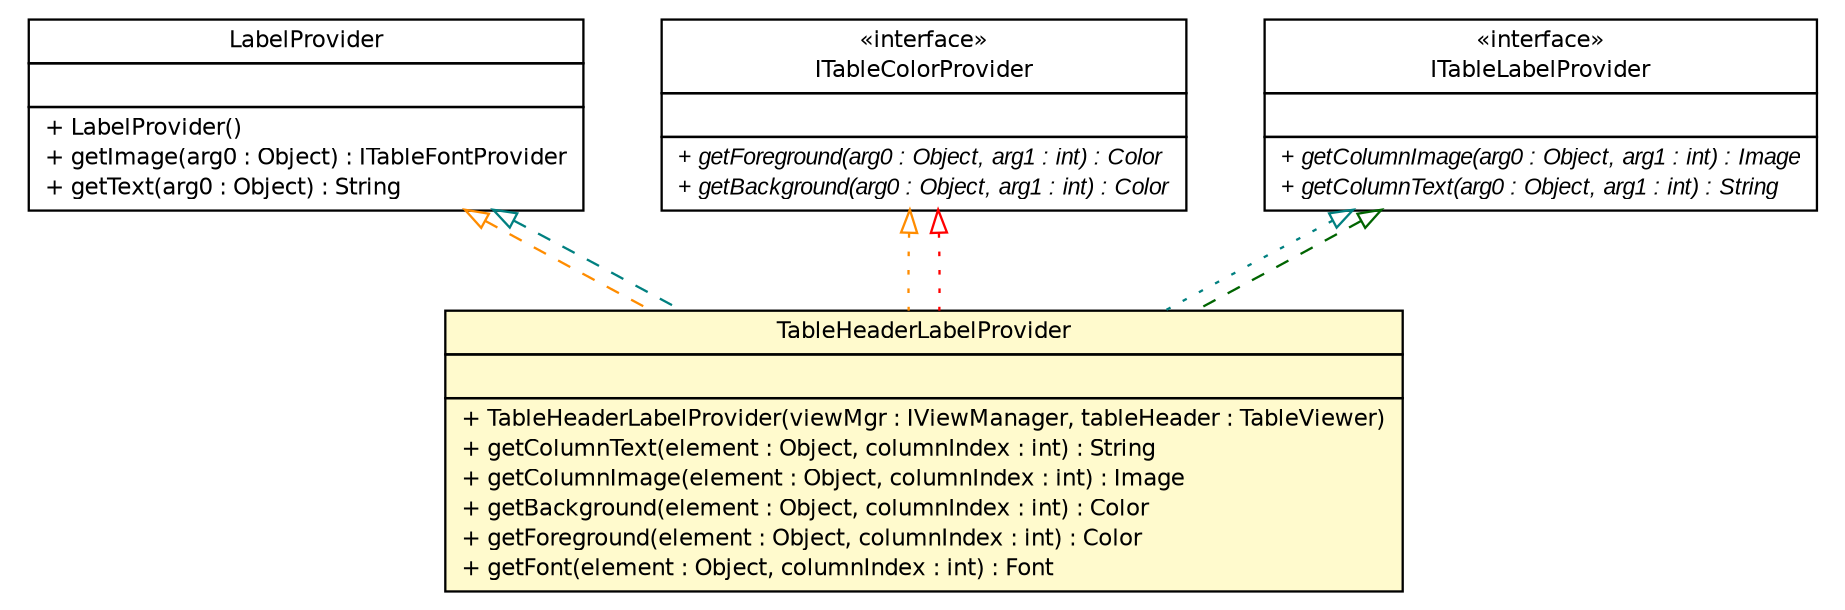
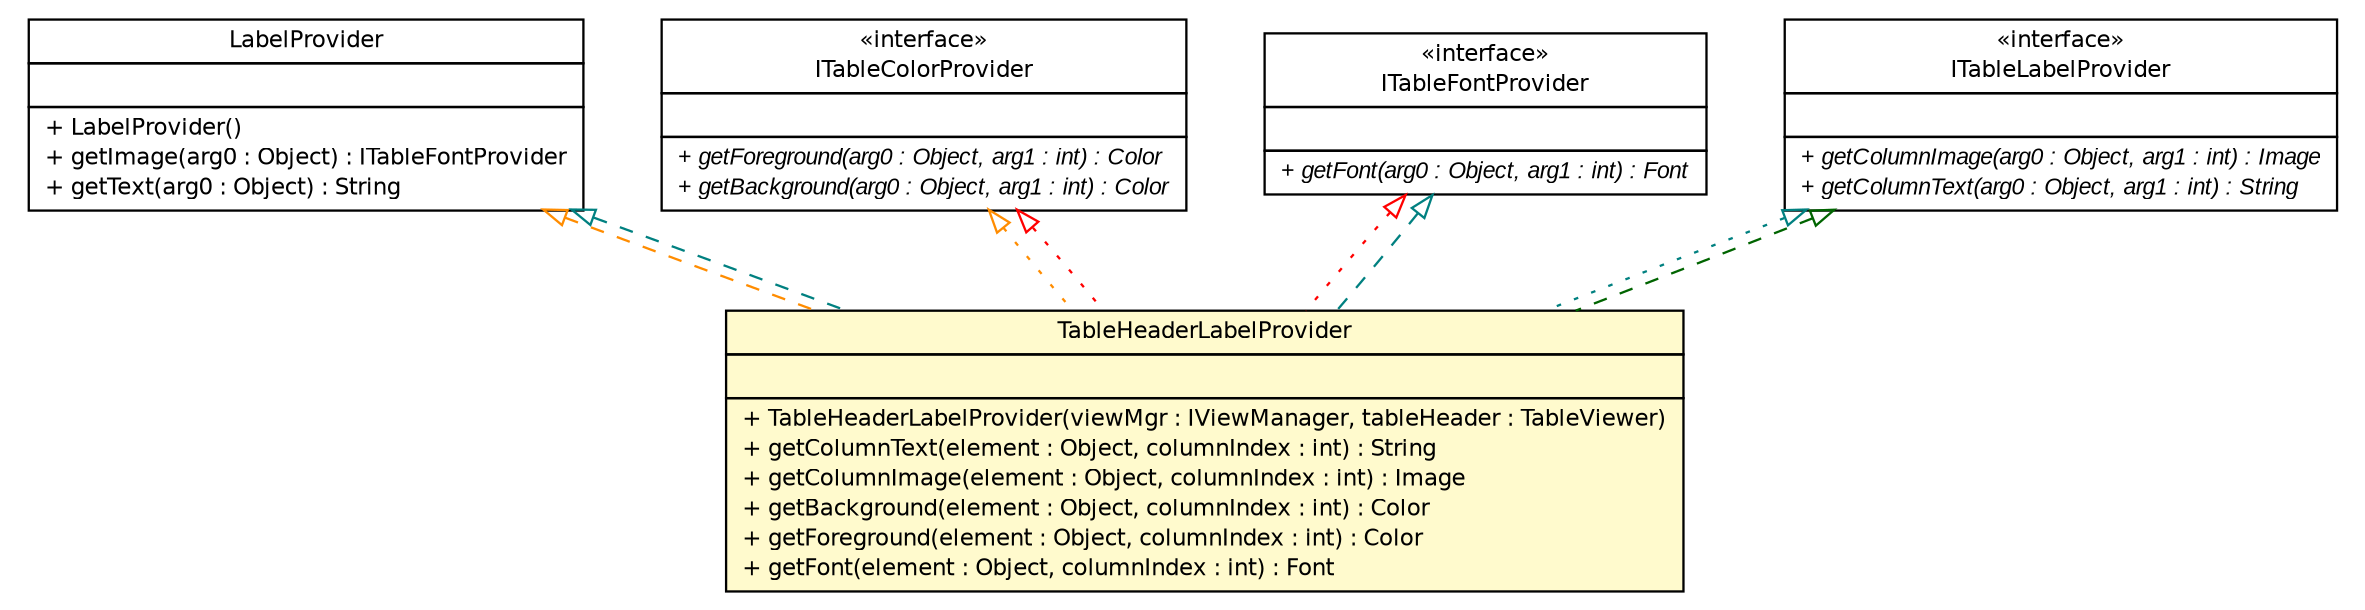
none -> (1486, 114)
